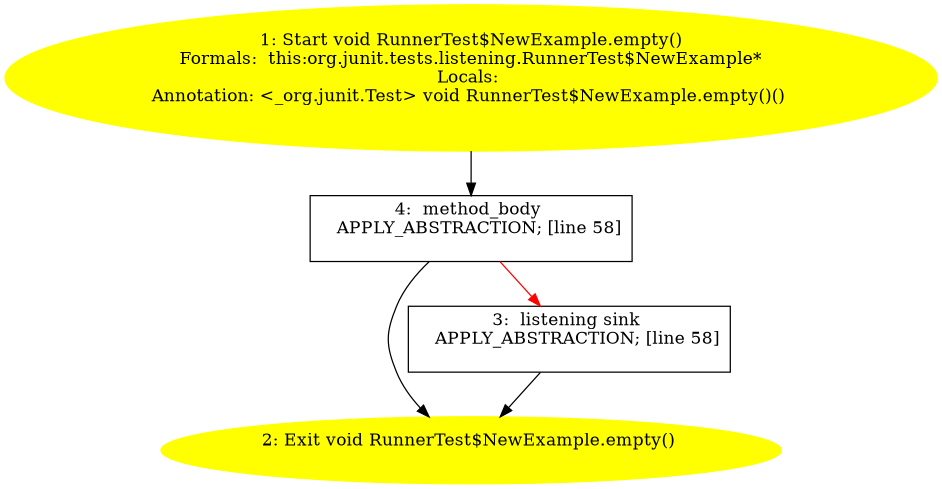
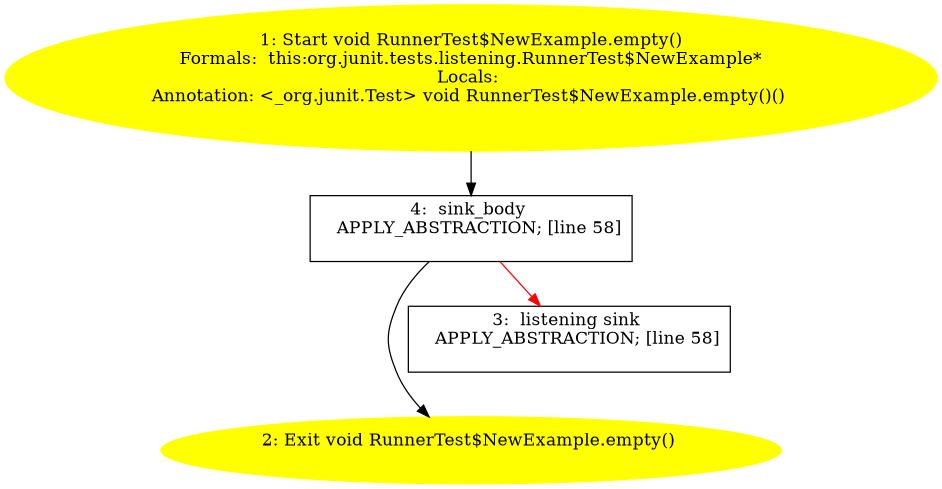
(471, 229) -> (471, 229)
(525, 390) -> none
